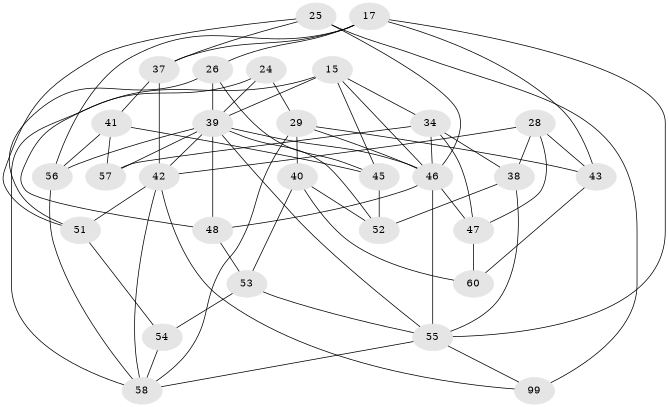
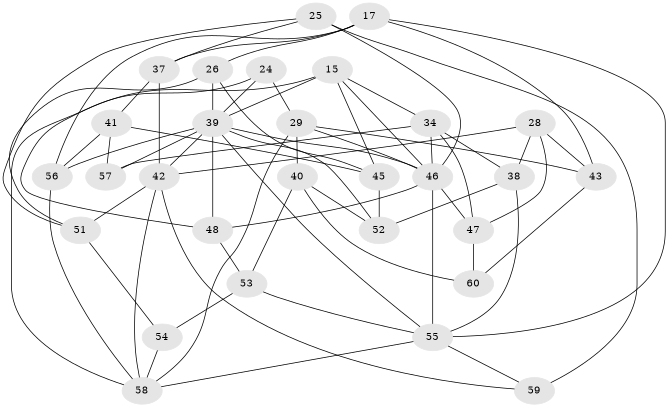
(534, 391) -> (534, 391)
